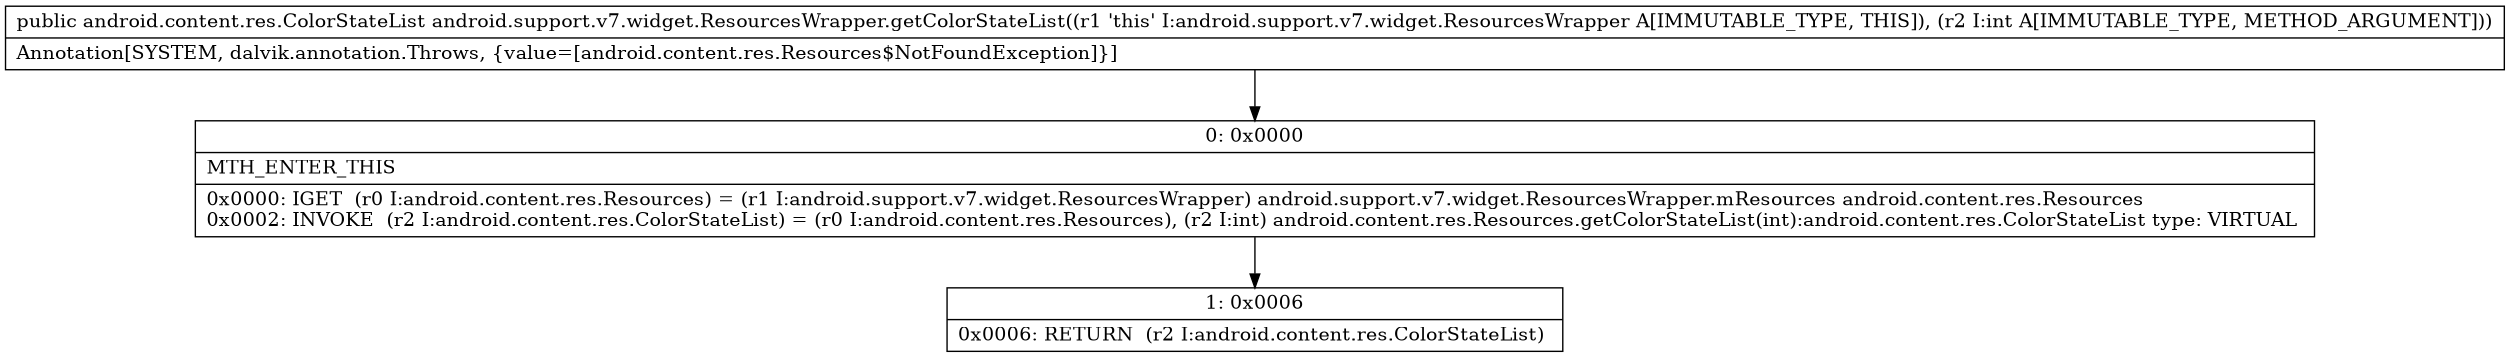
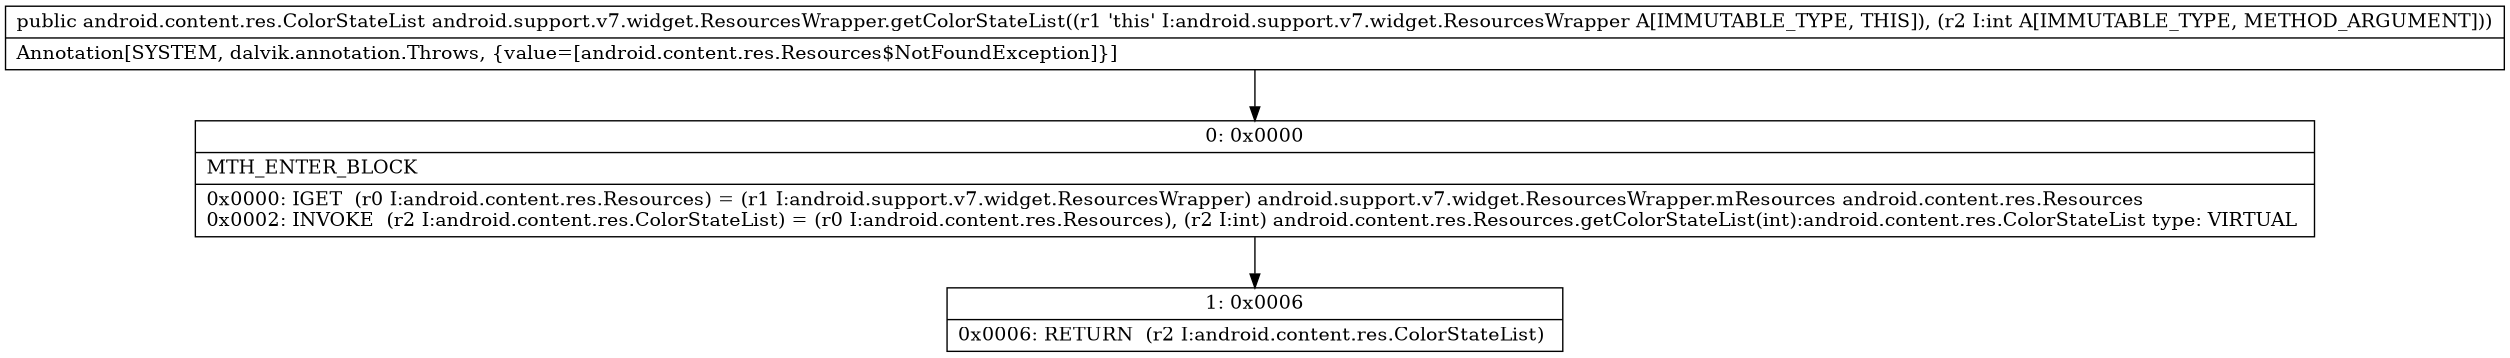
(302, 168) -> (313, 168)
